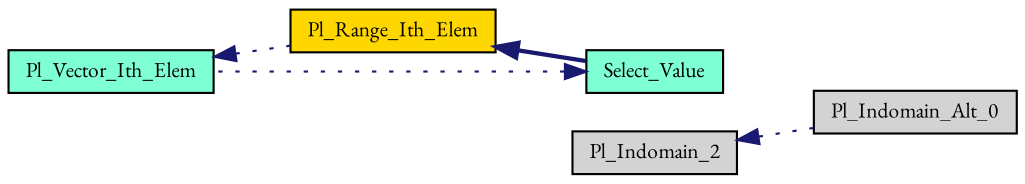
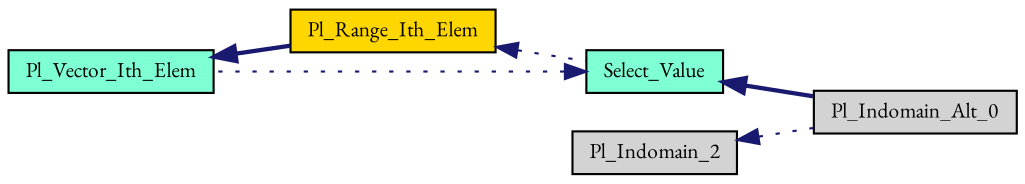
(263, 50) -> (263, 50)
(552, 56) -> (552, 56)
none -> (779, 91)
